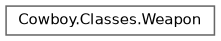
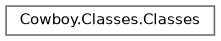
(110, 21) -> (110, 21)
